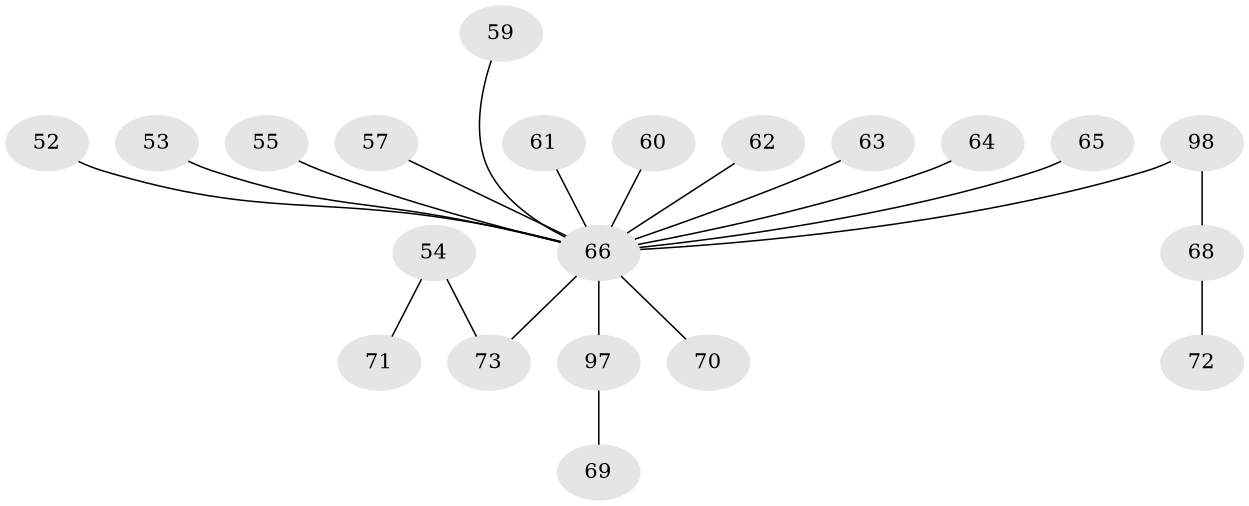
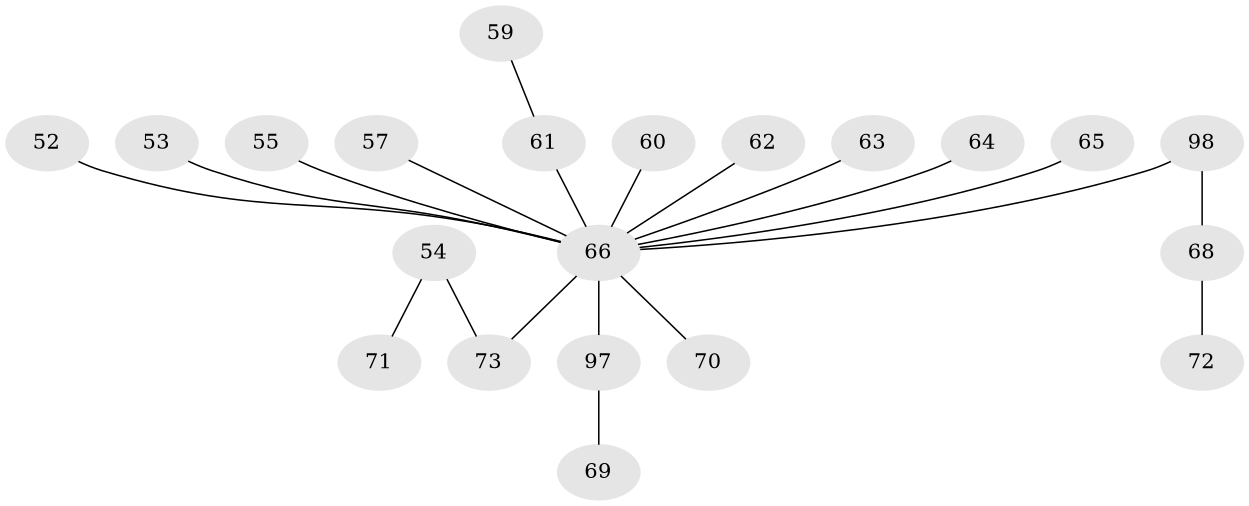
(487, 166) -> (523, 88)
